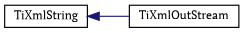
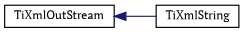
(114, 16) -> (141, 16)
